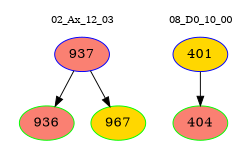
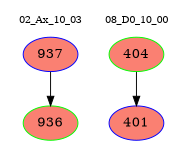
(83, 21) -> (51, 21)
(200, 54) -> (136, 123)
(200, 84) -> (136, 84)
(118, 123) -> none
